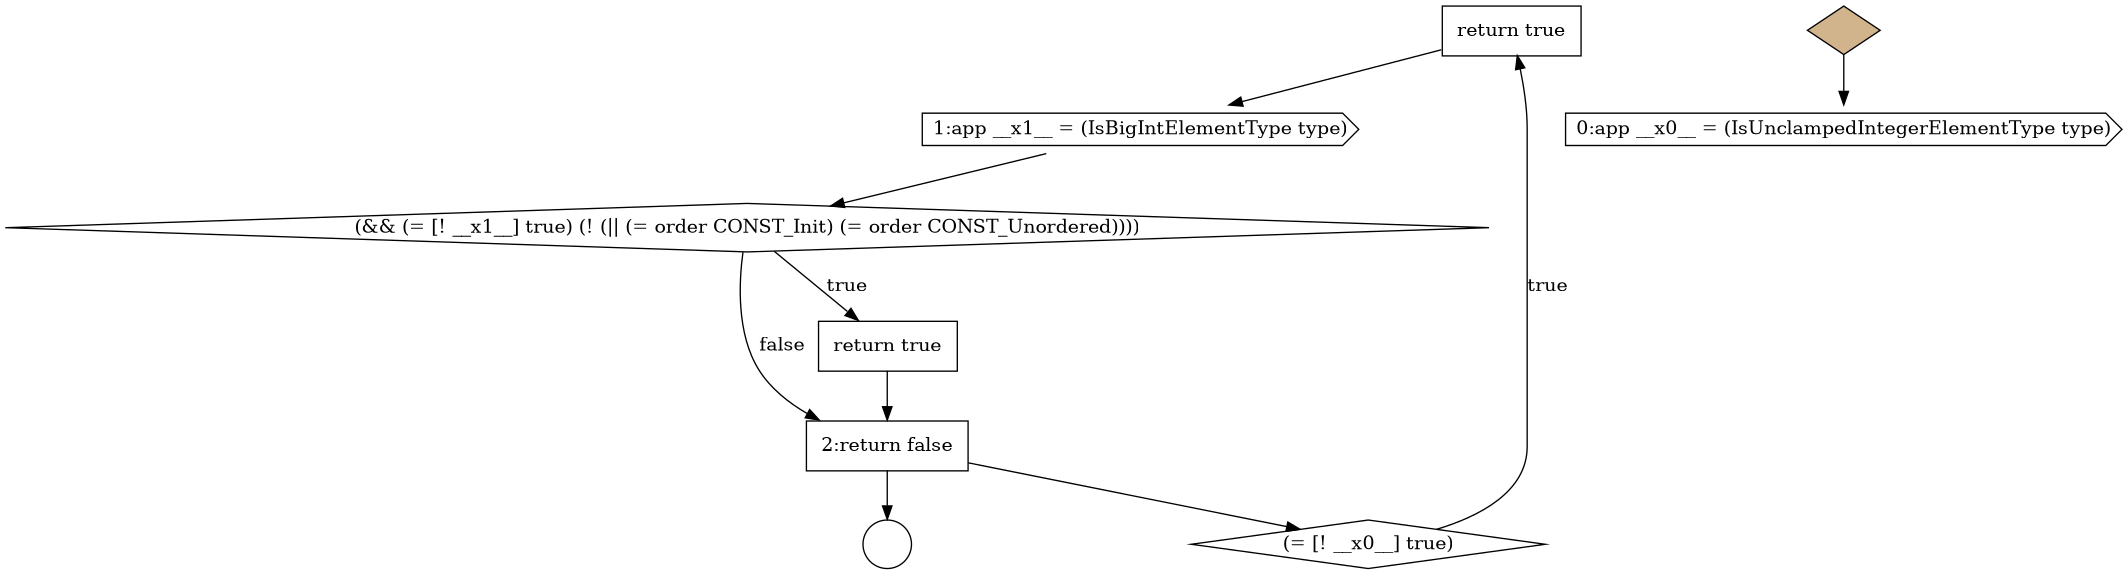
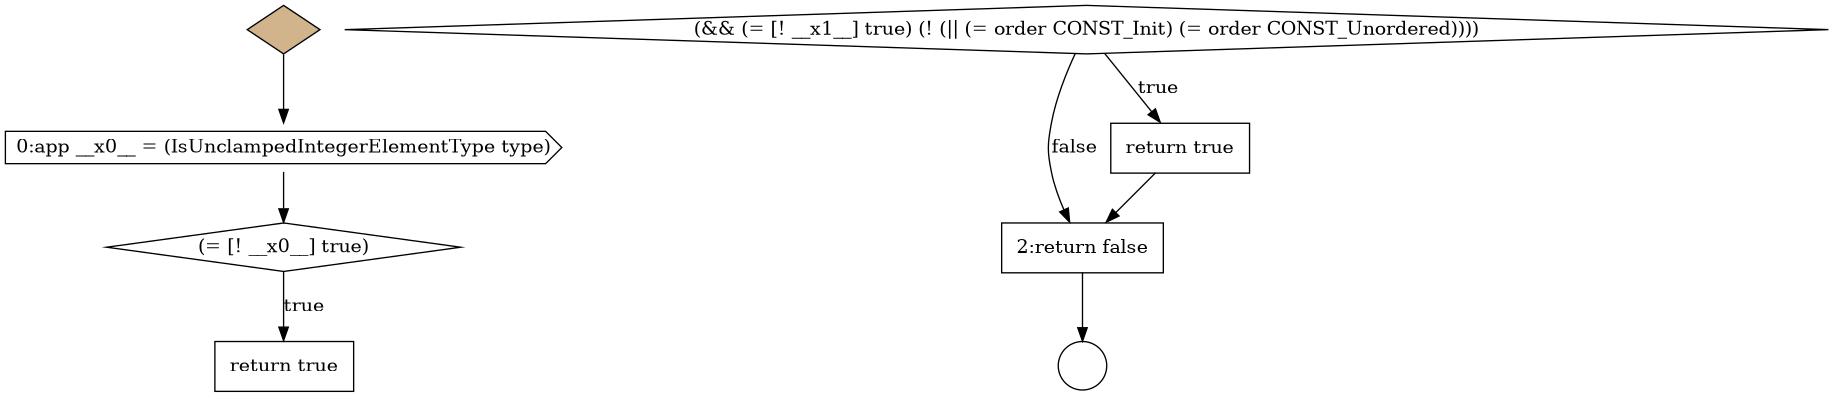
(1141, 129) -> none
(1128, 495) -> (284, 190)
